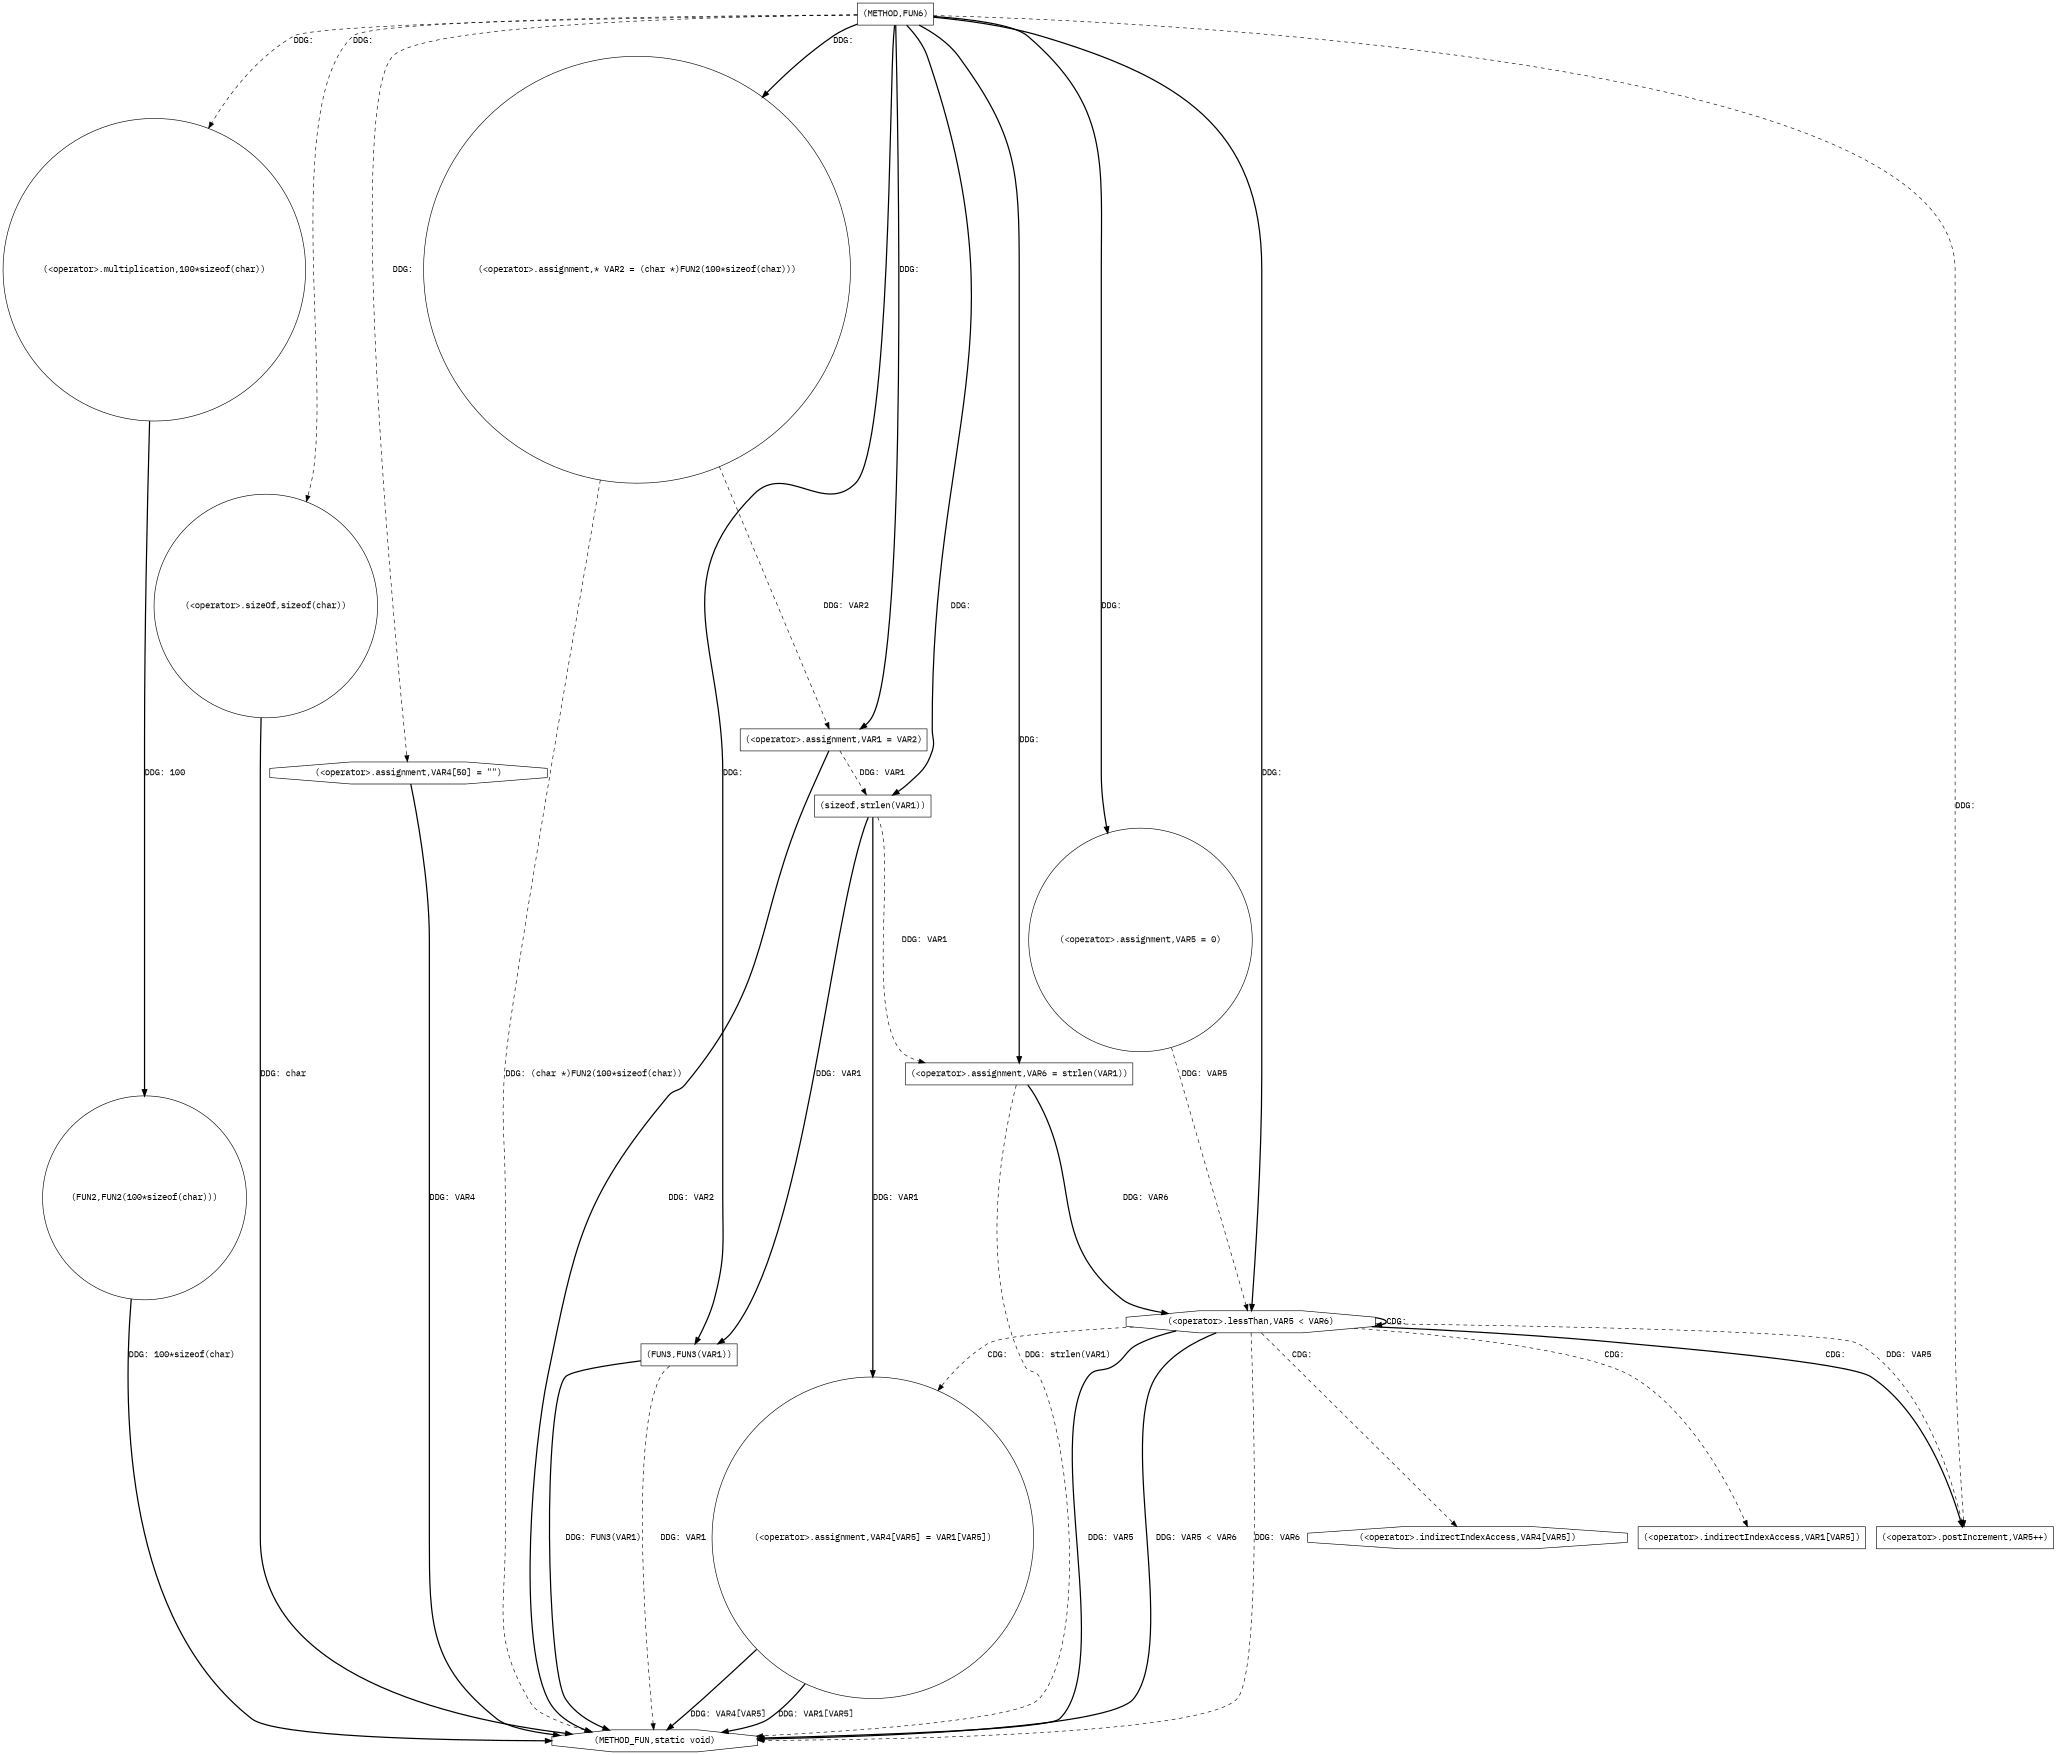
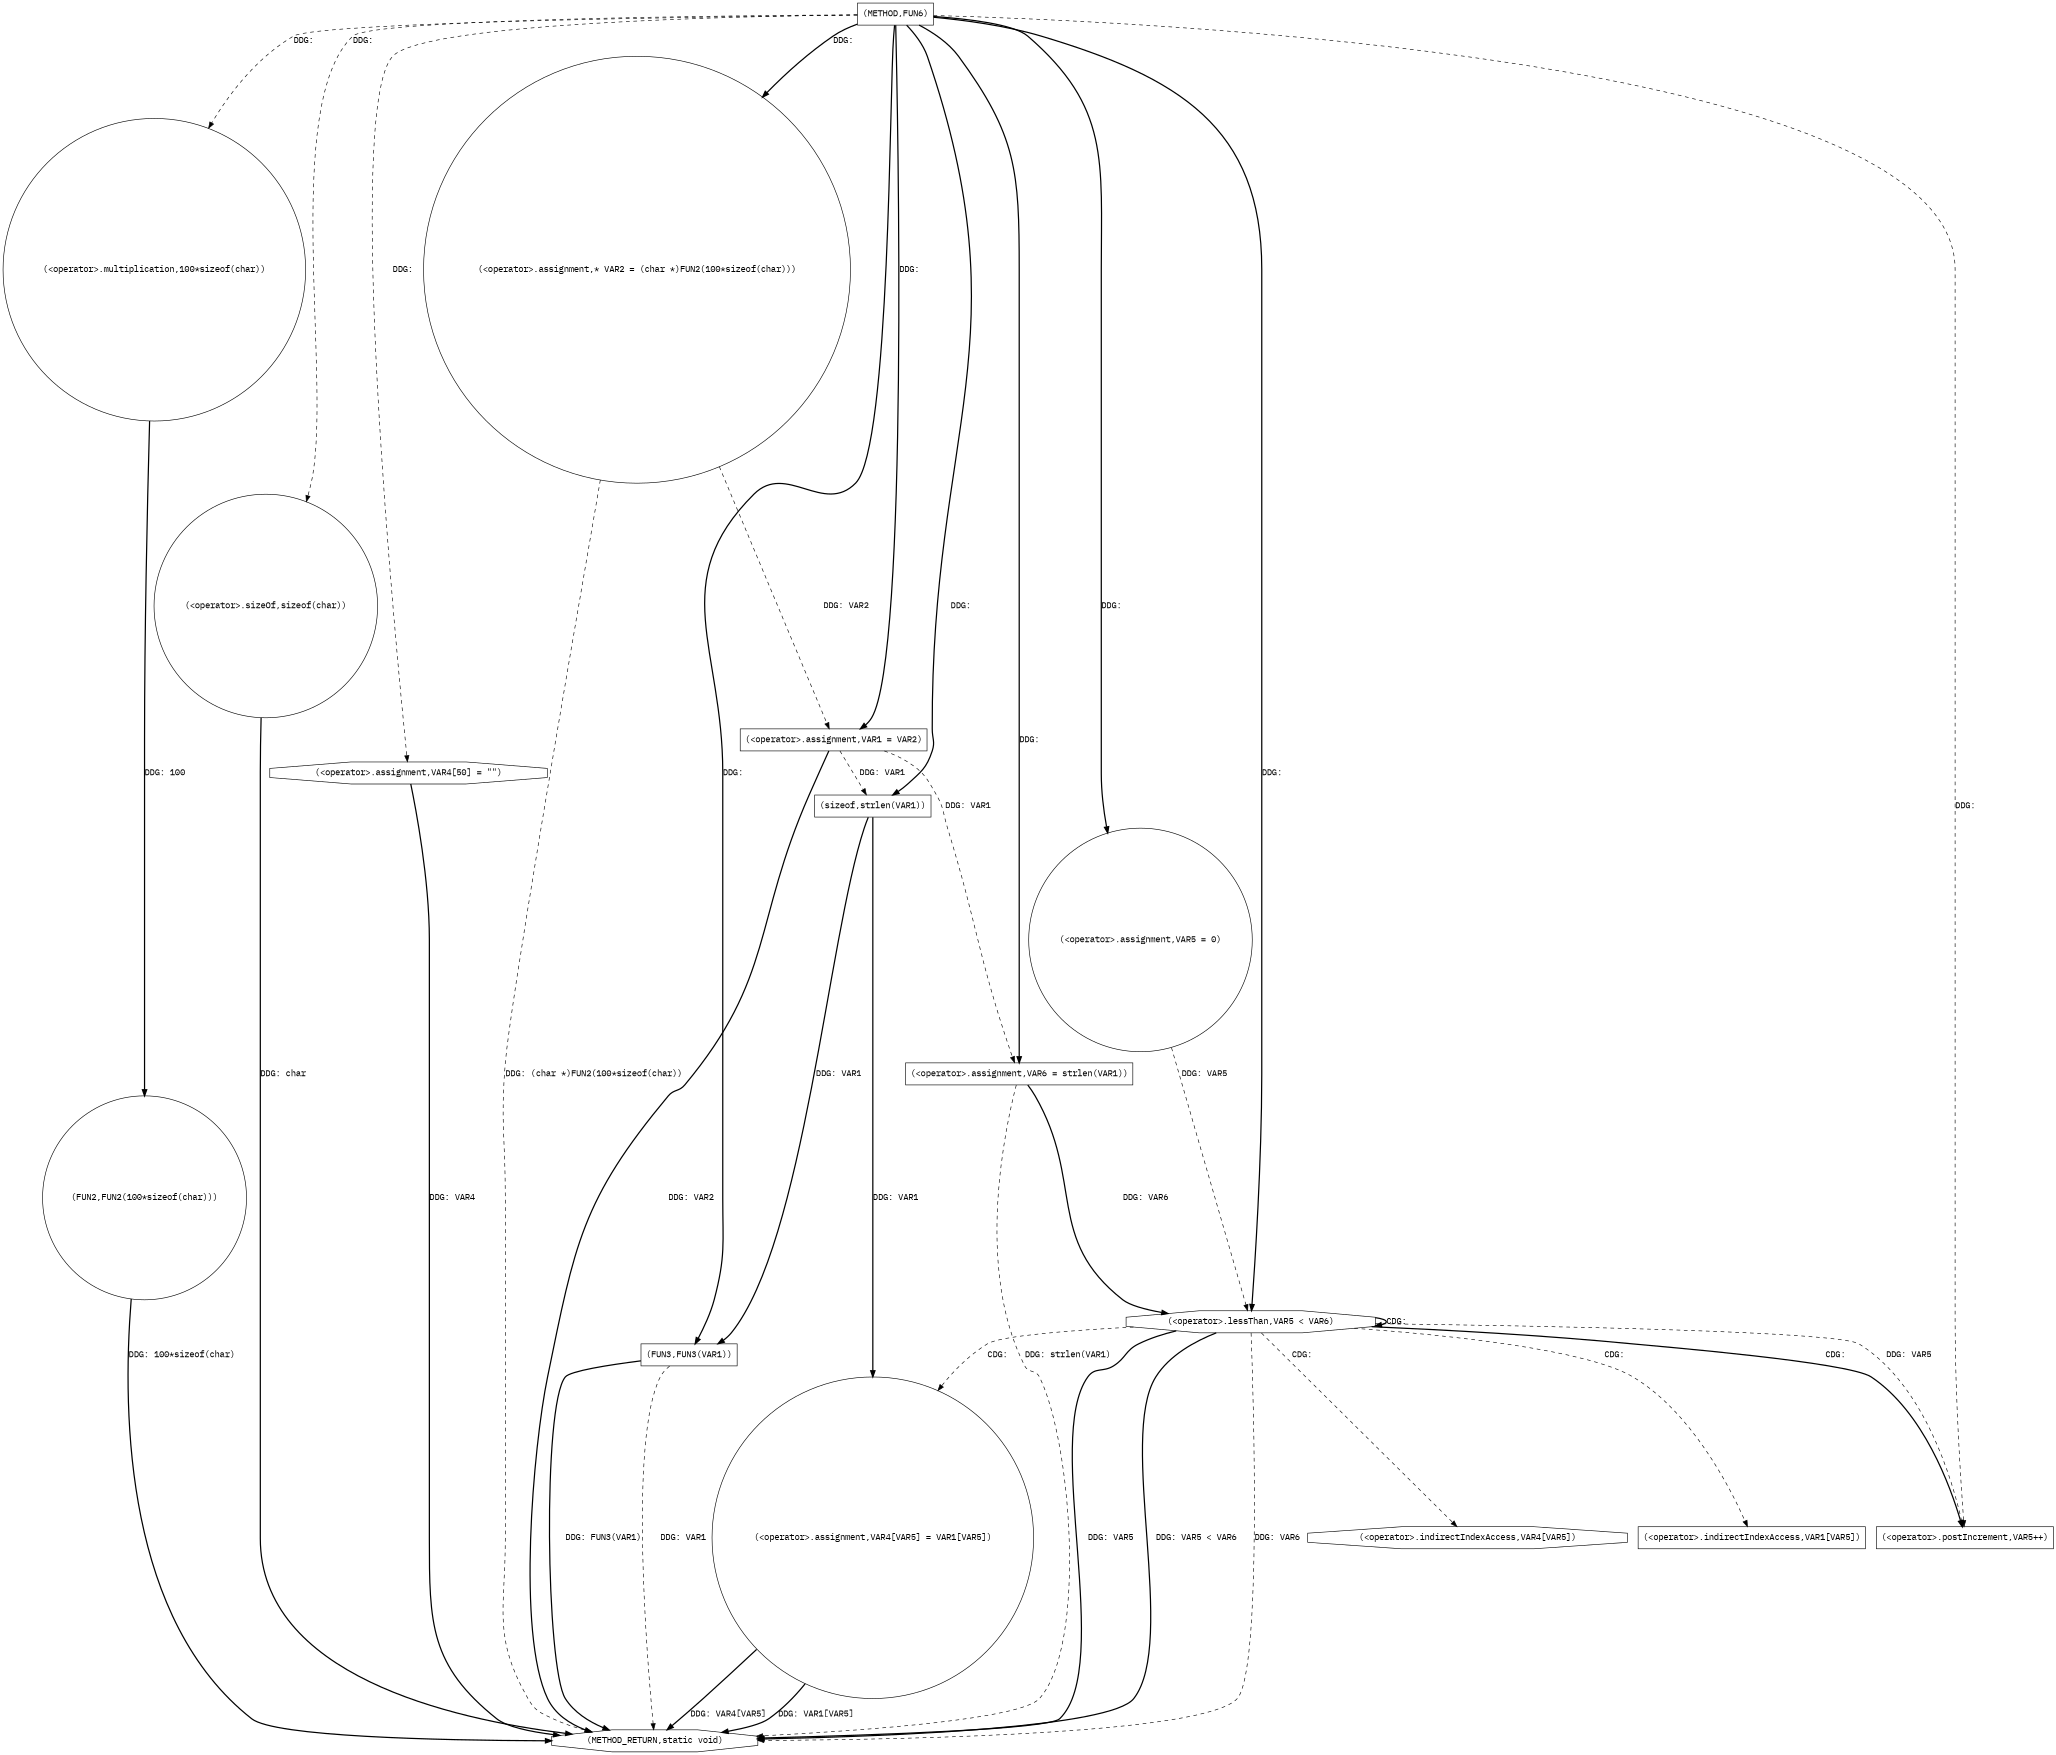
(883, 946) -> (966, 892)
(655, 1741) -> (655, 1741)
